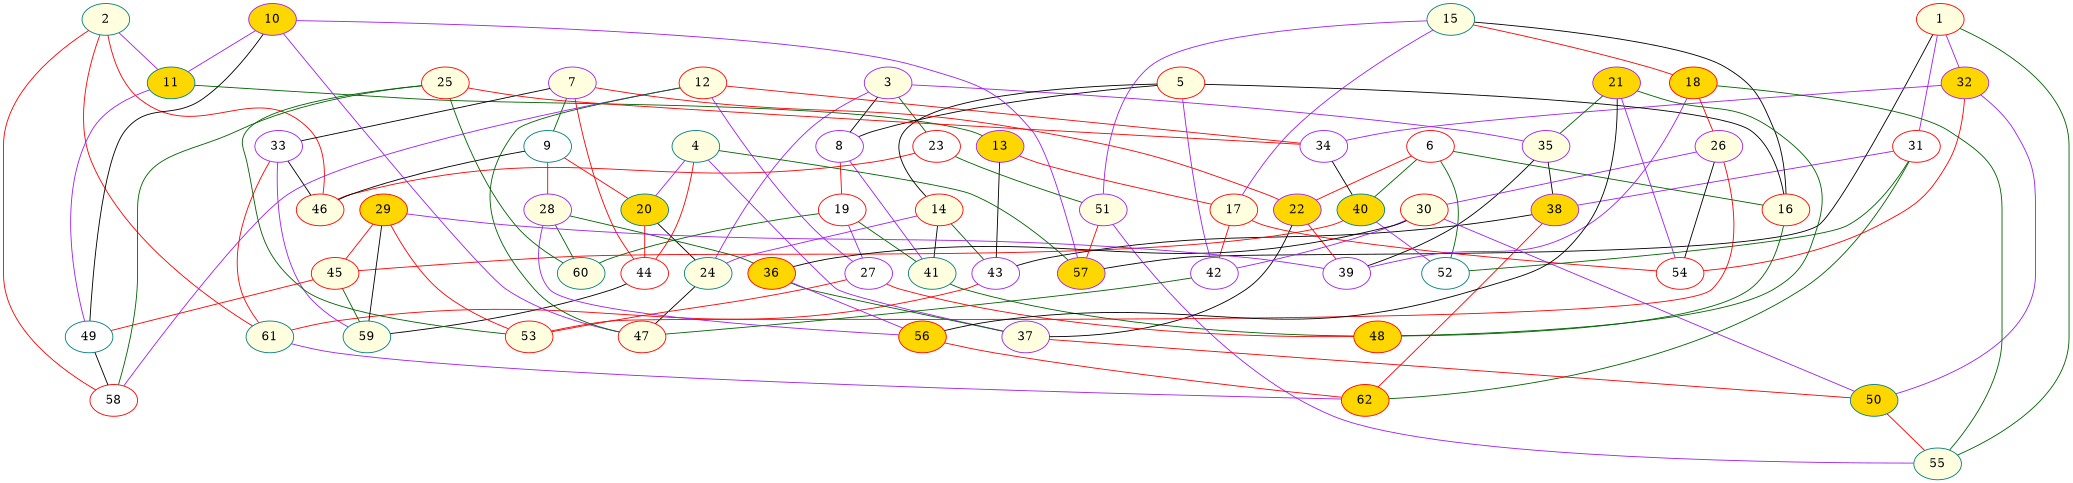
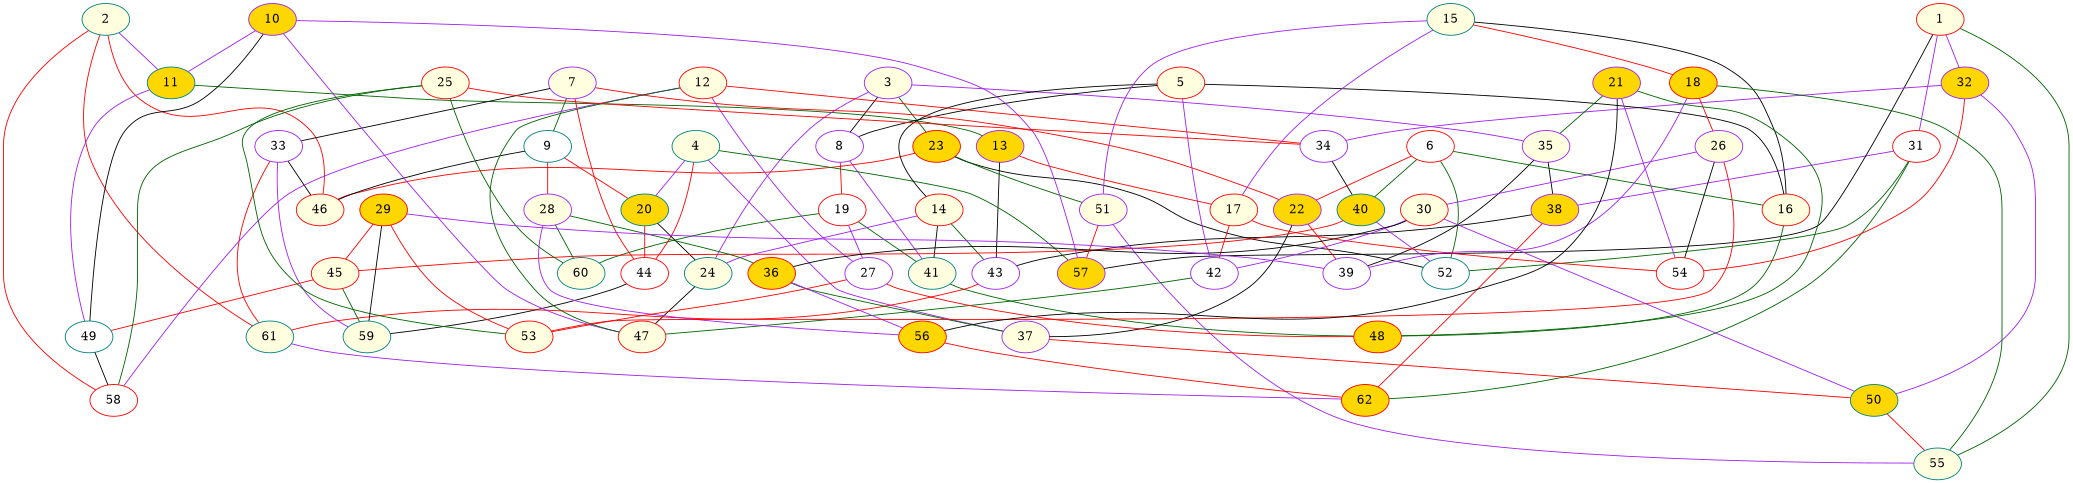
(937, 146) -> (937, 146)
none -> (1186, 220)
